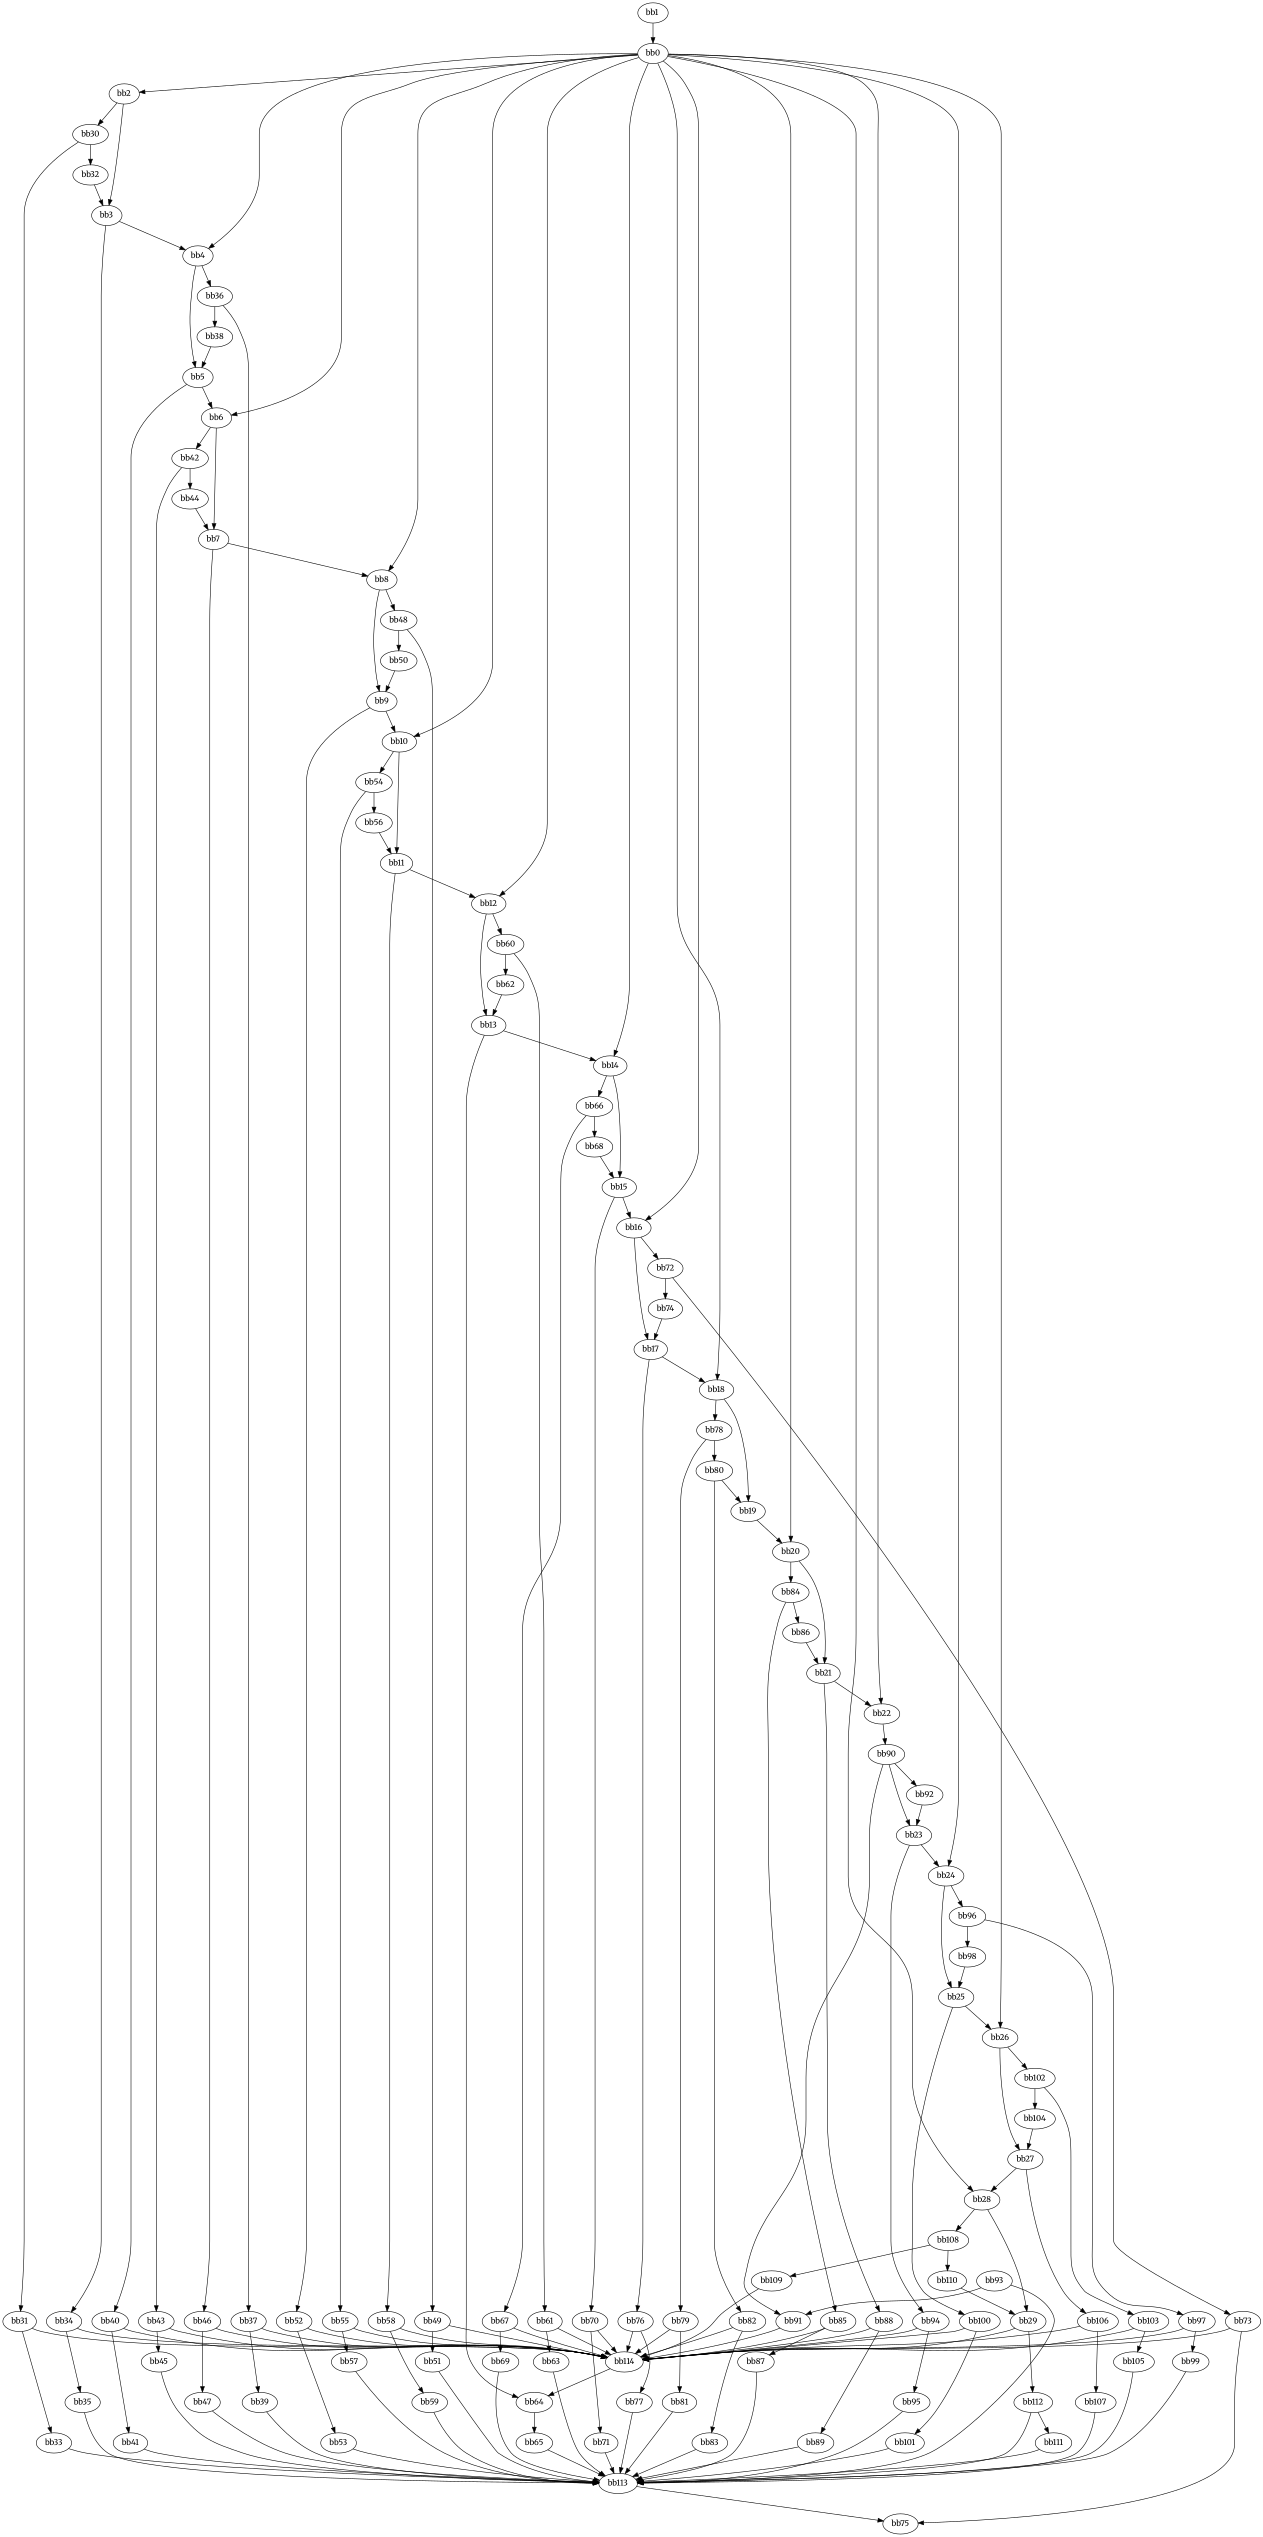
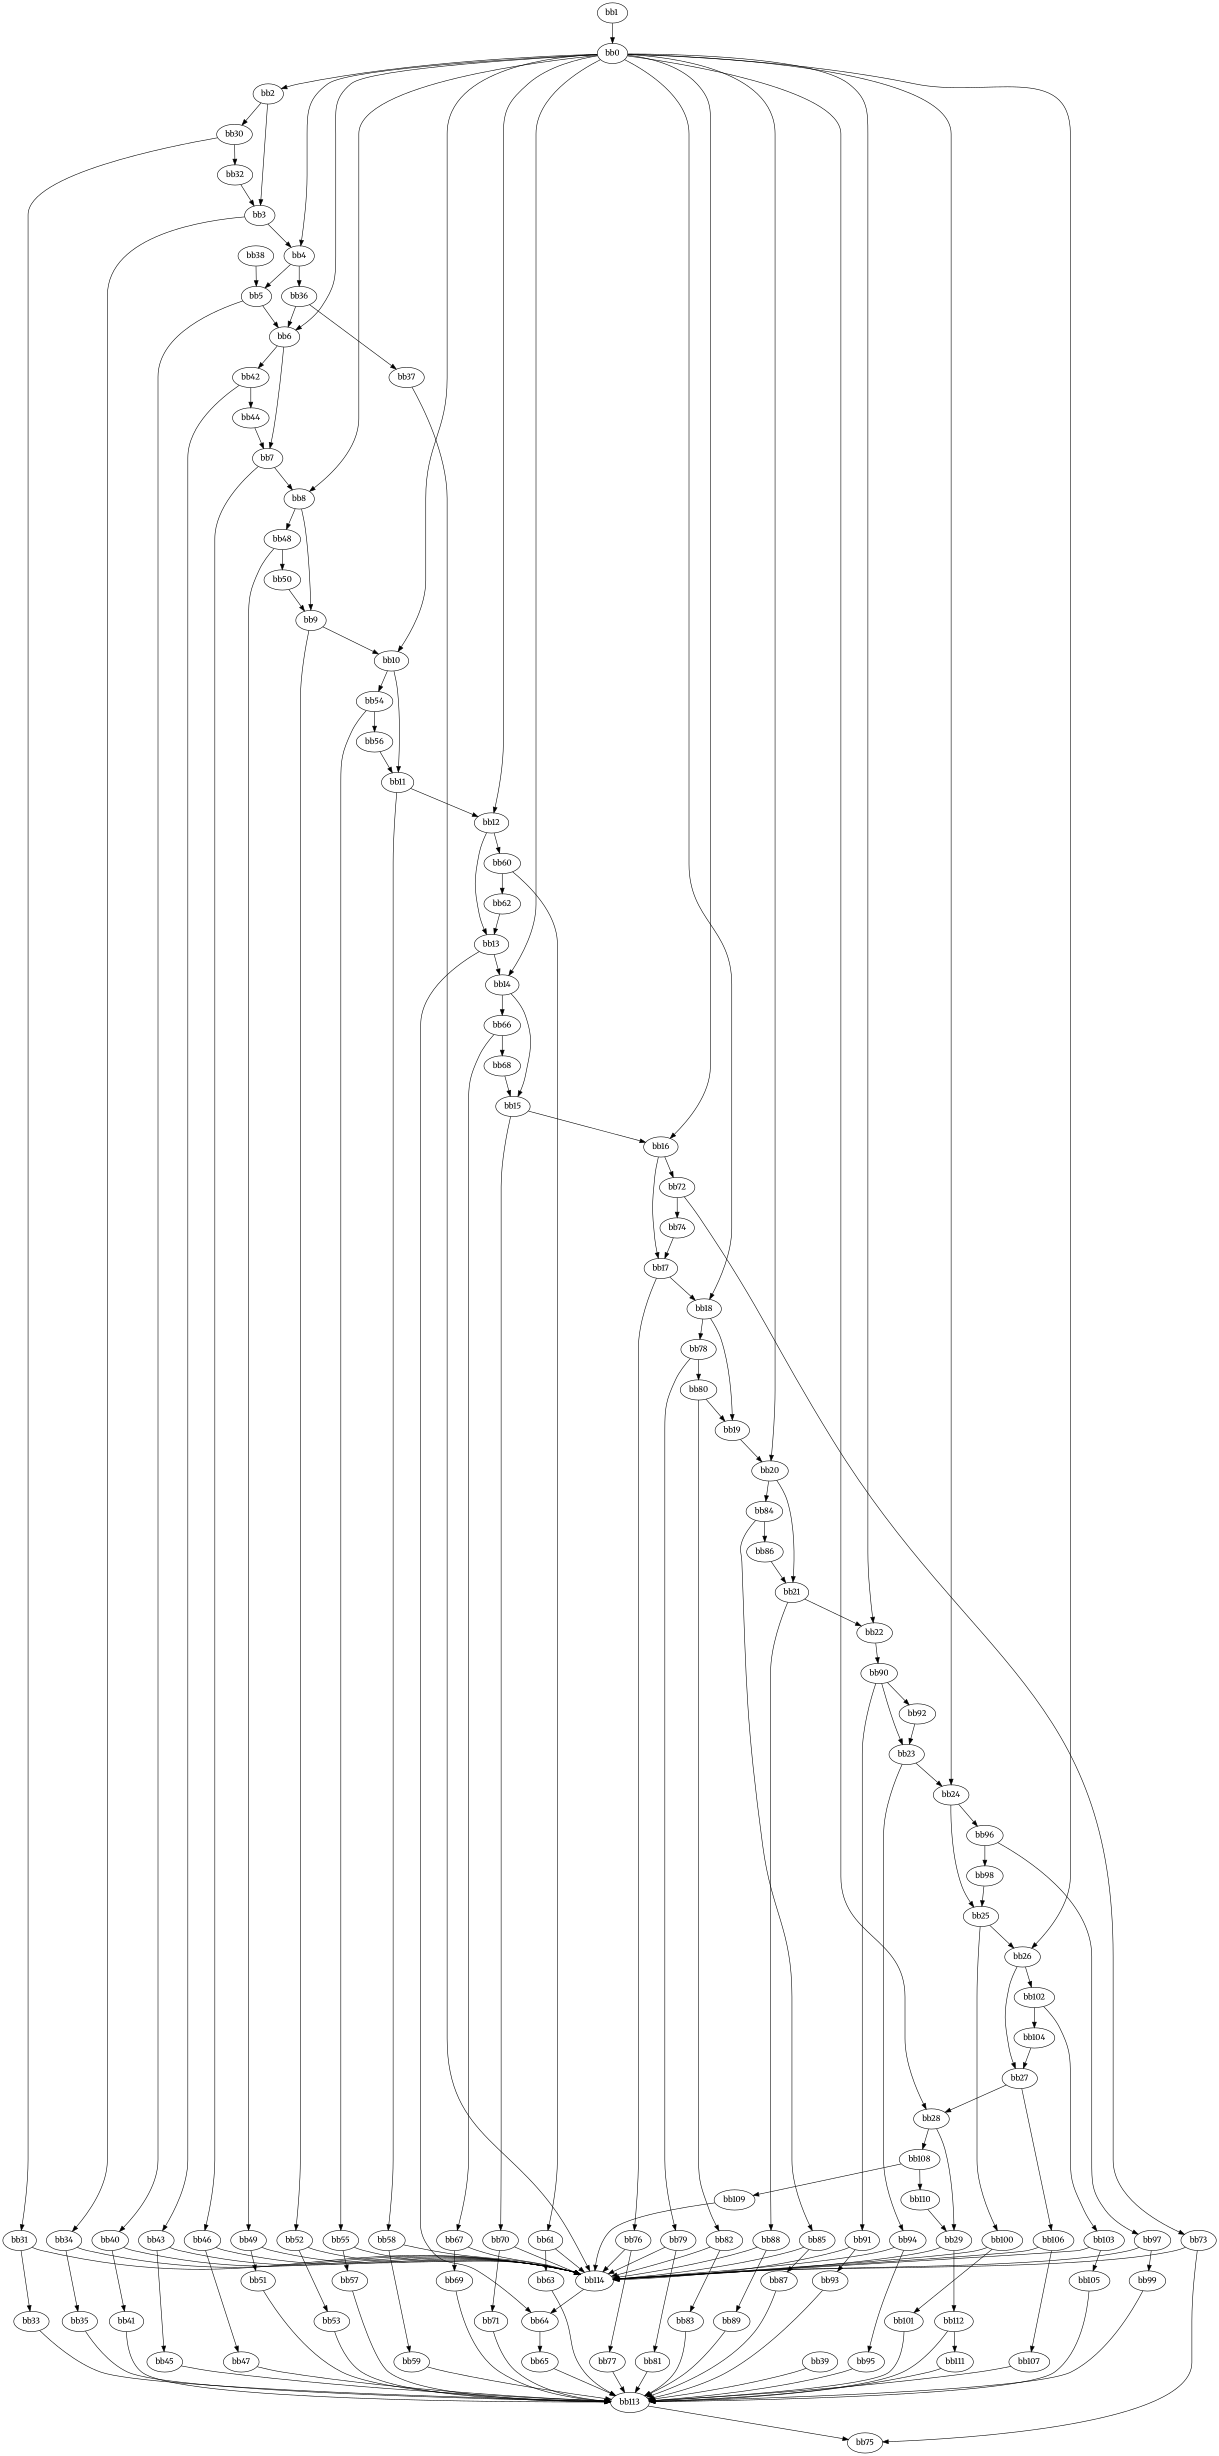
(215, 314) -> (293, 314)
(896, 2301) -> (848, 2258)
(254, 2359) -> none
